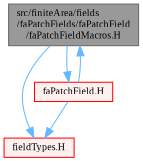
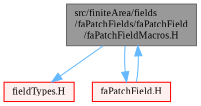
(59, 116) -> none
